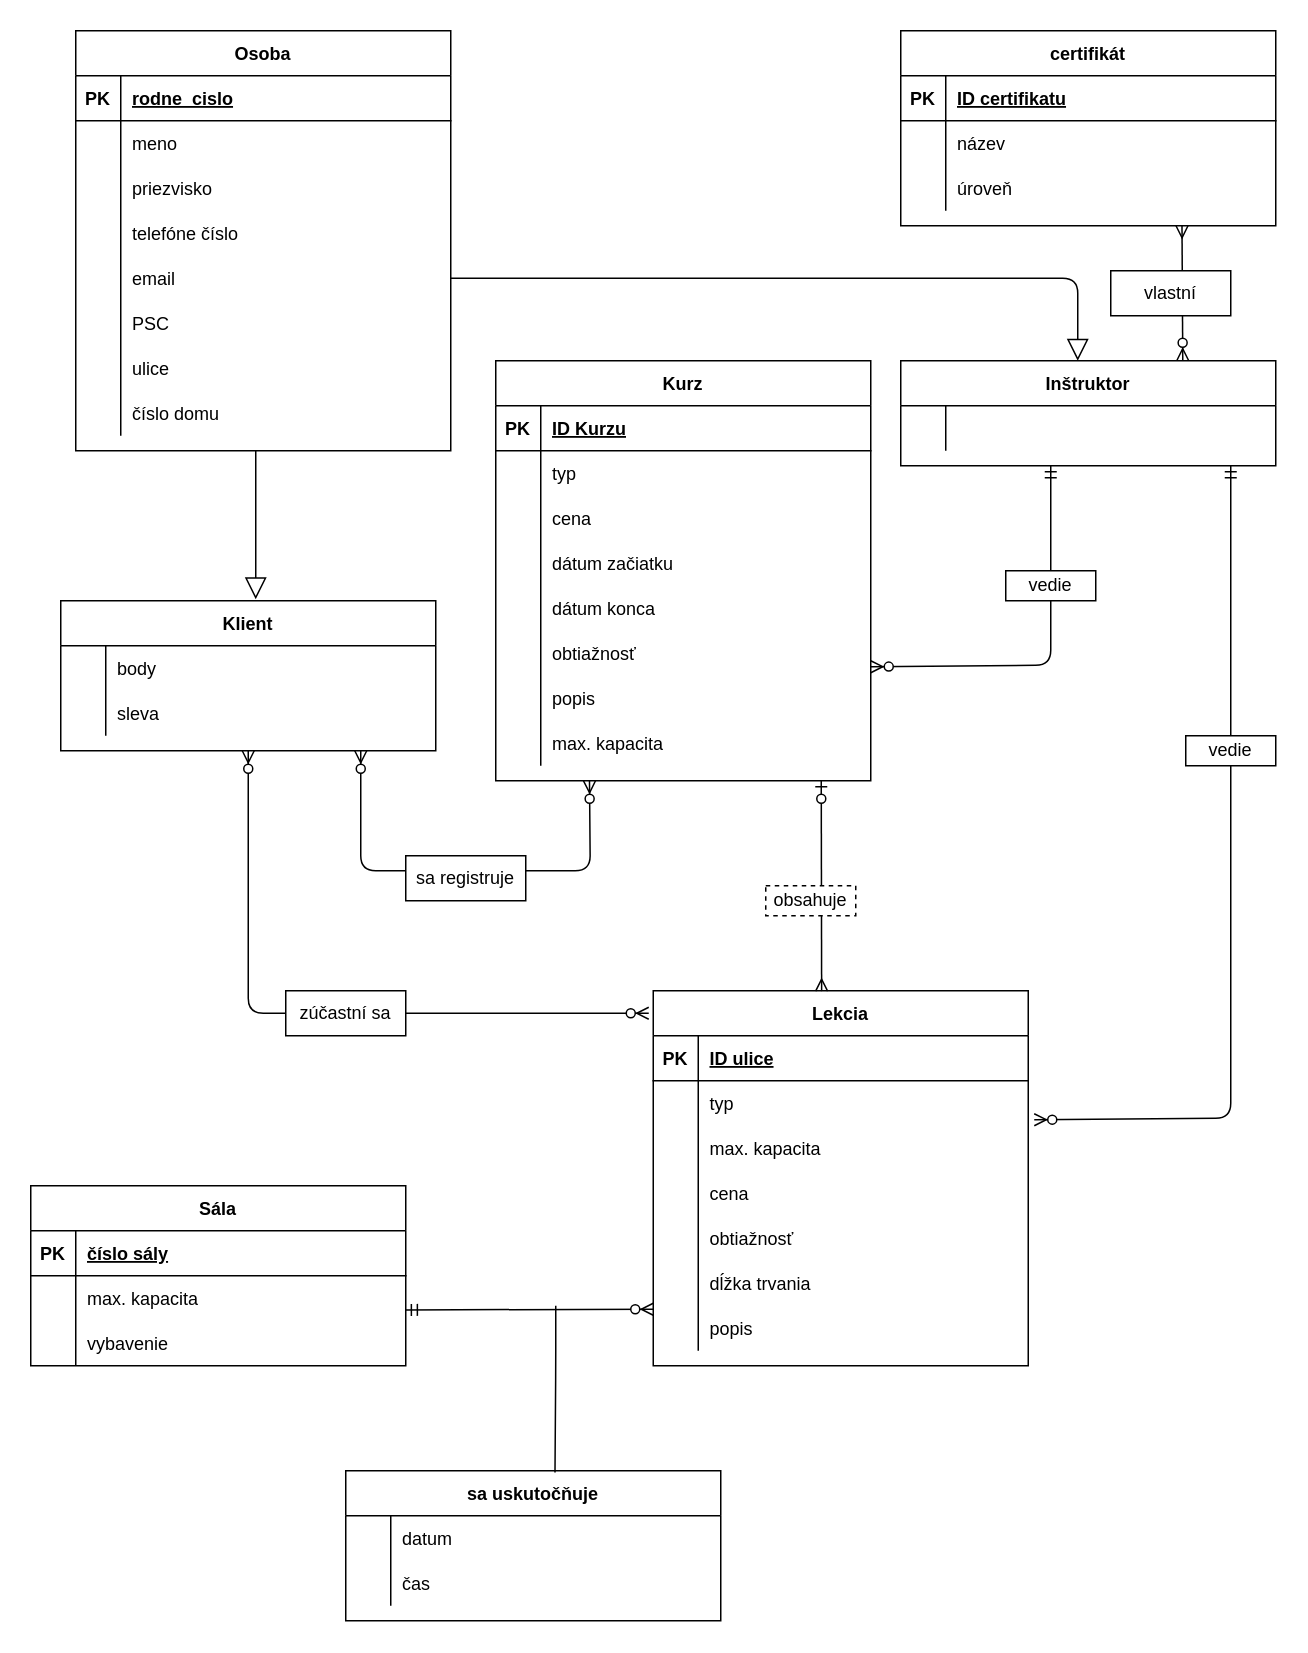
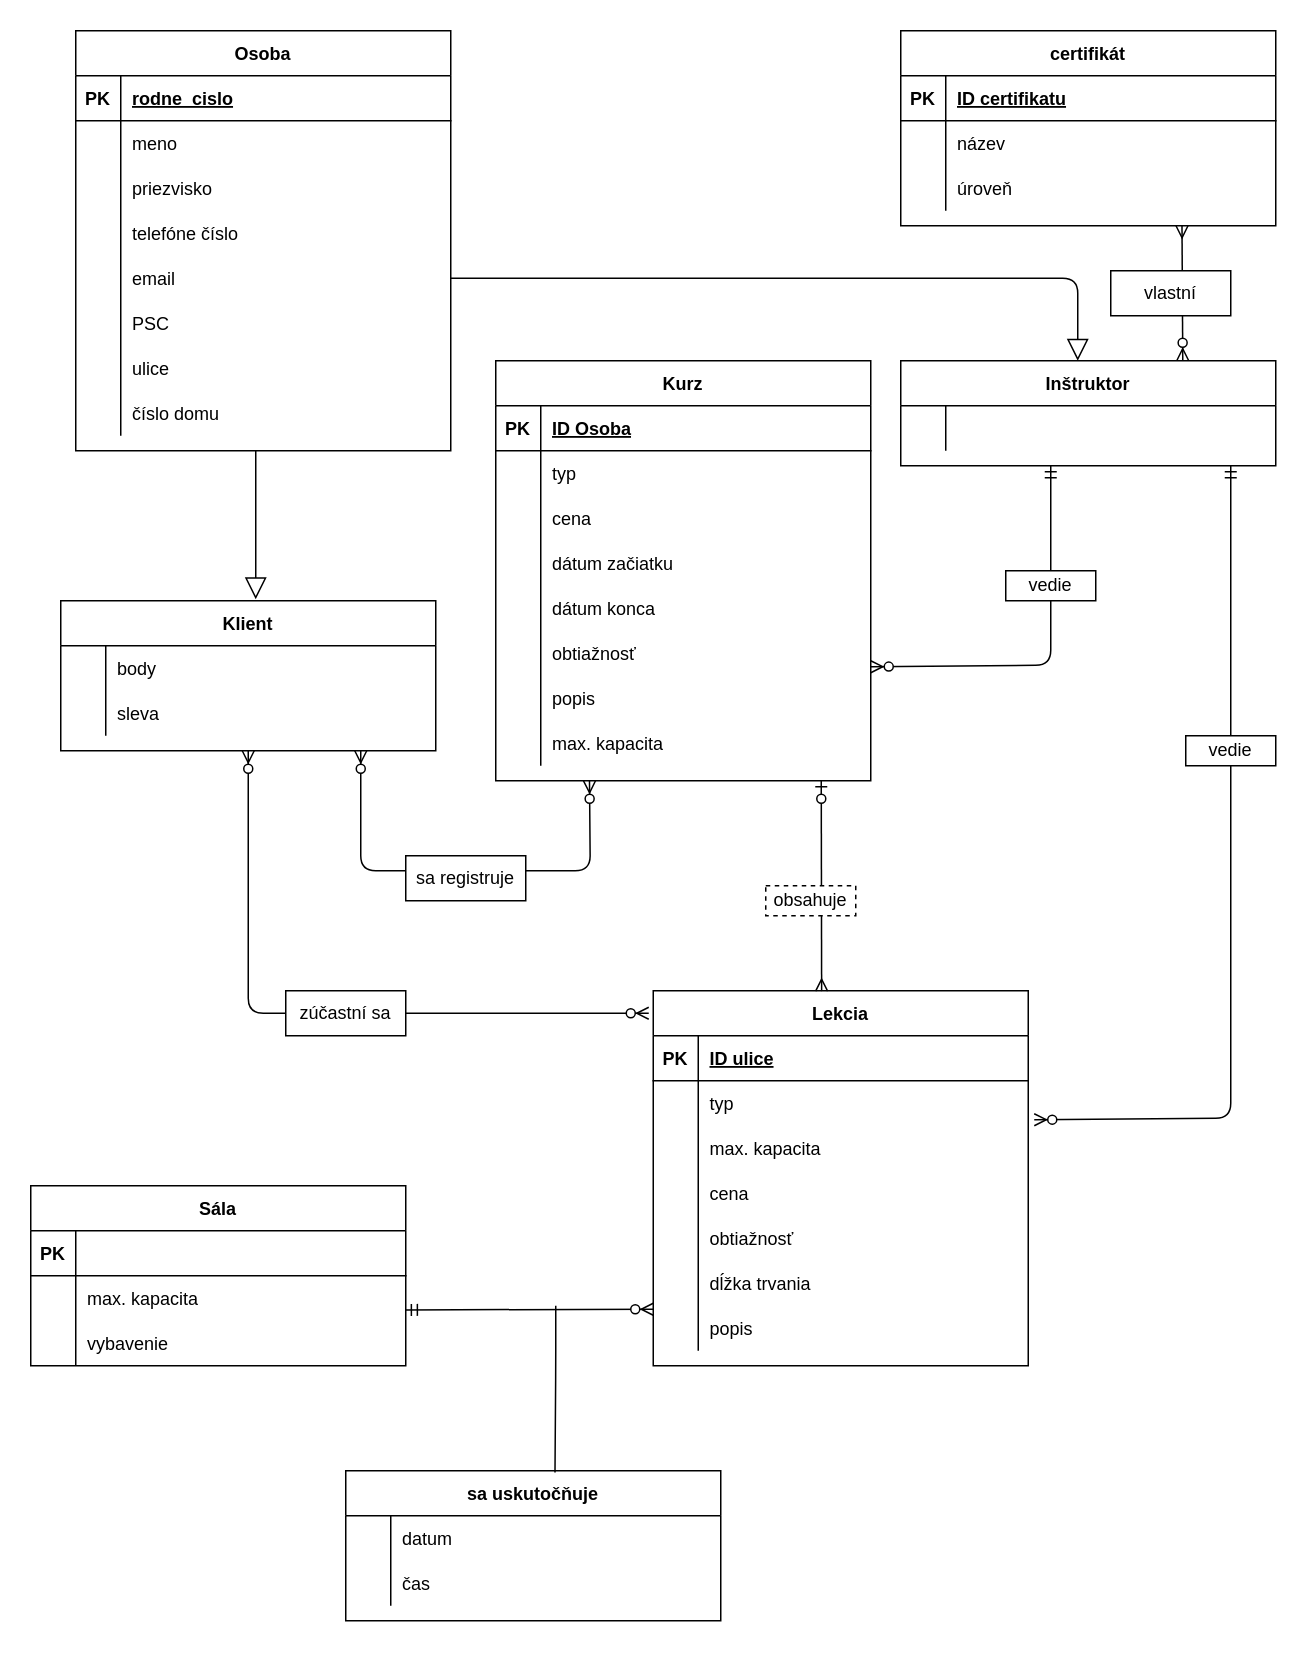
(590, 429) -> (590, 429)
(241, 1253) -> none
